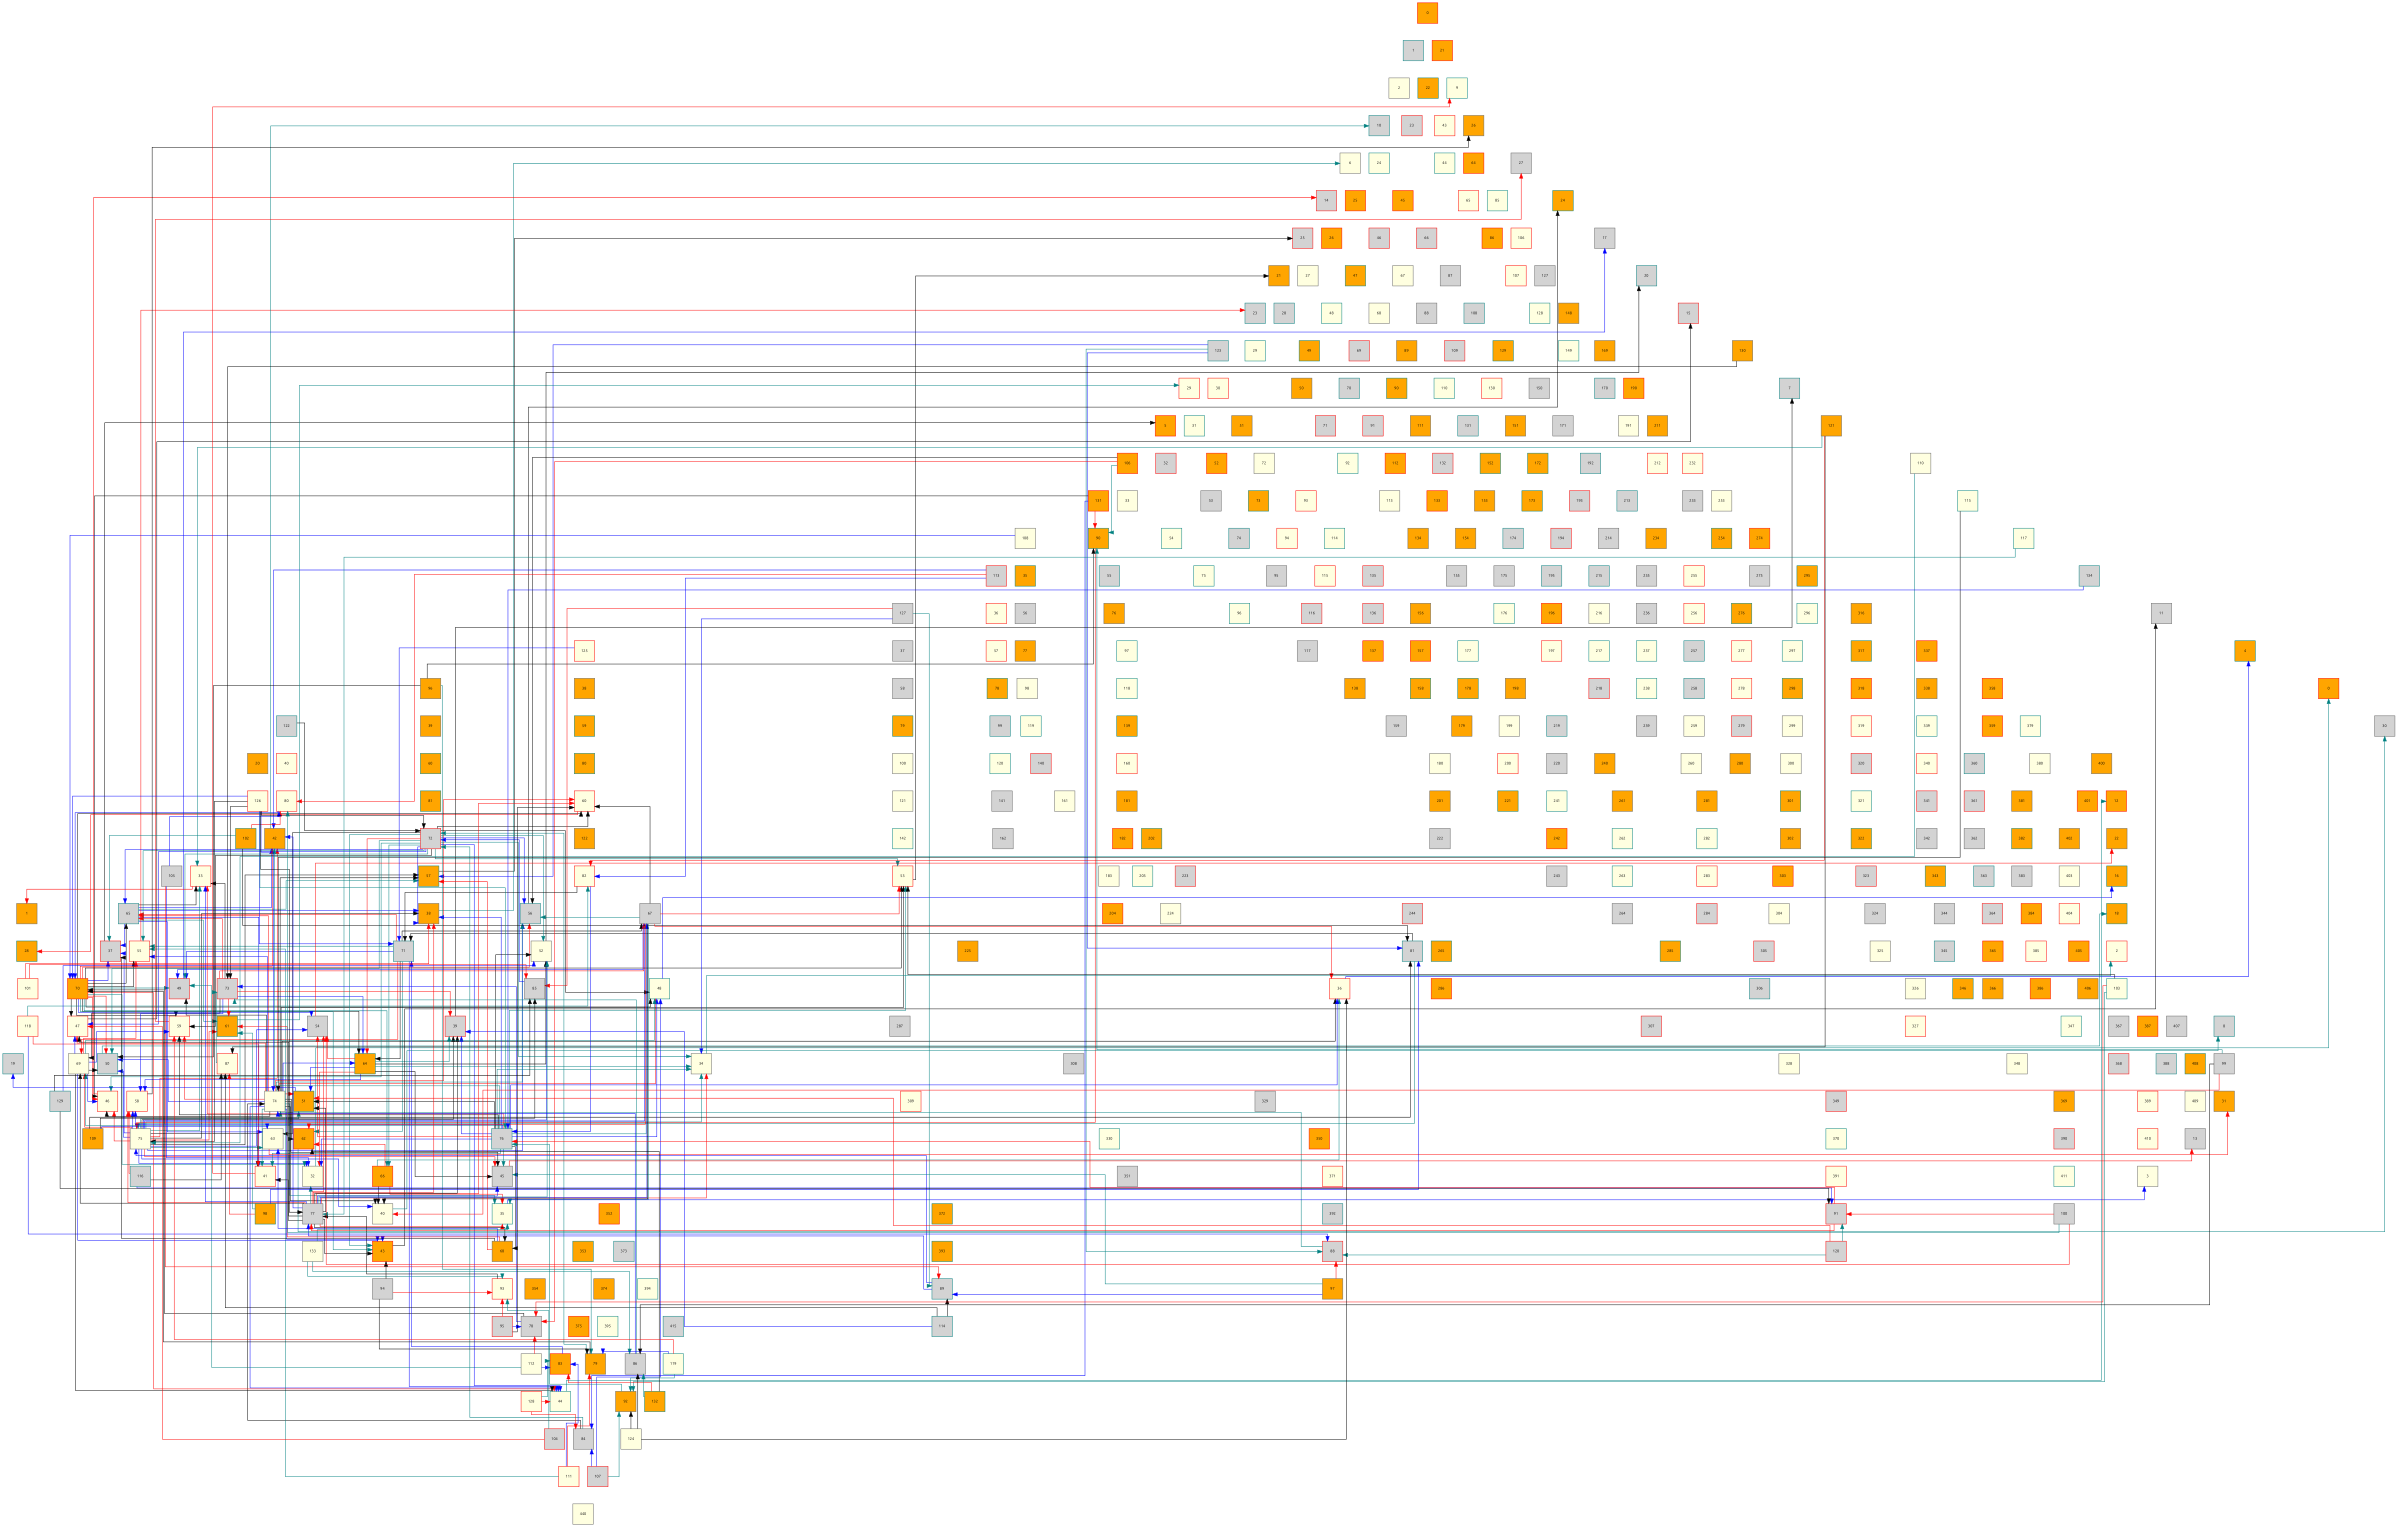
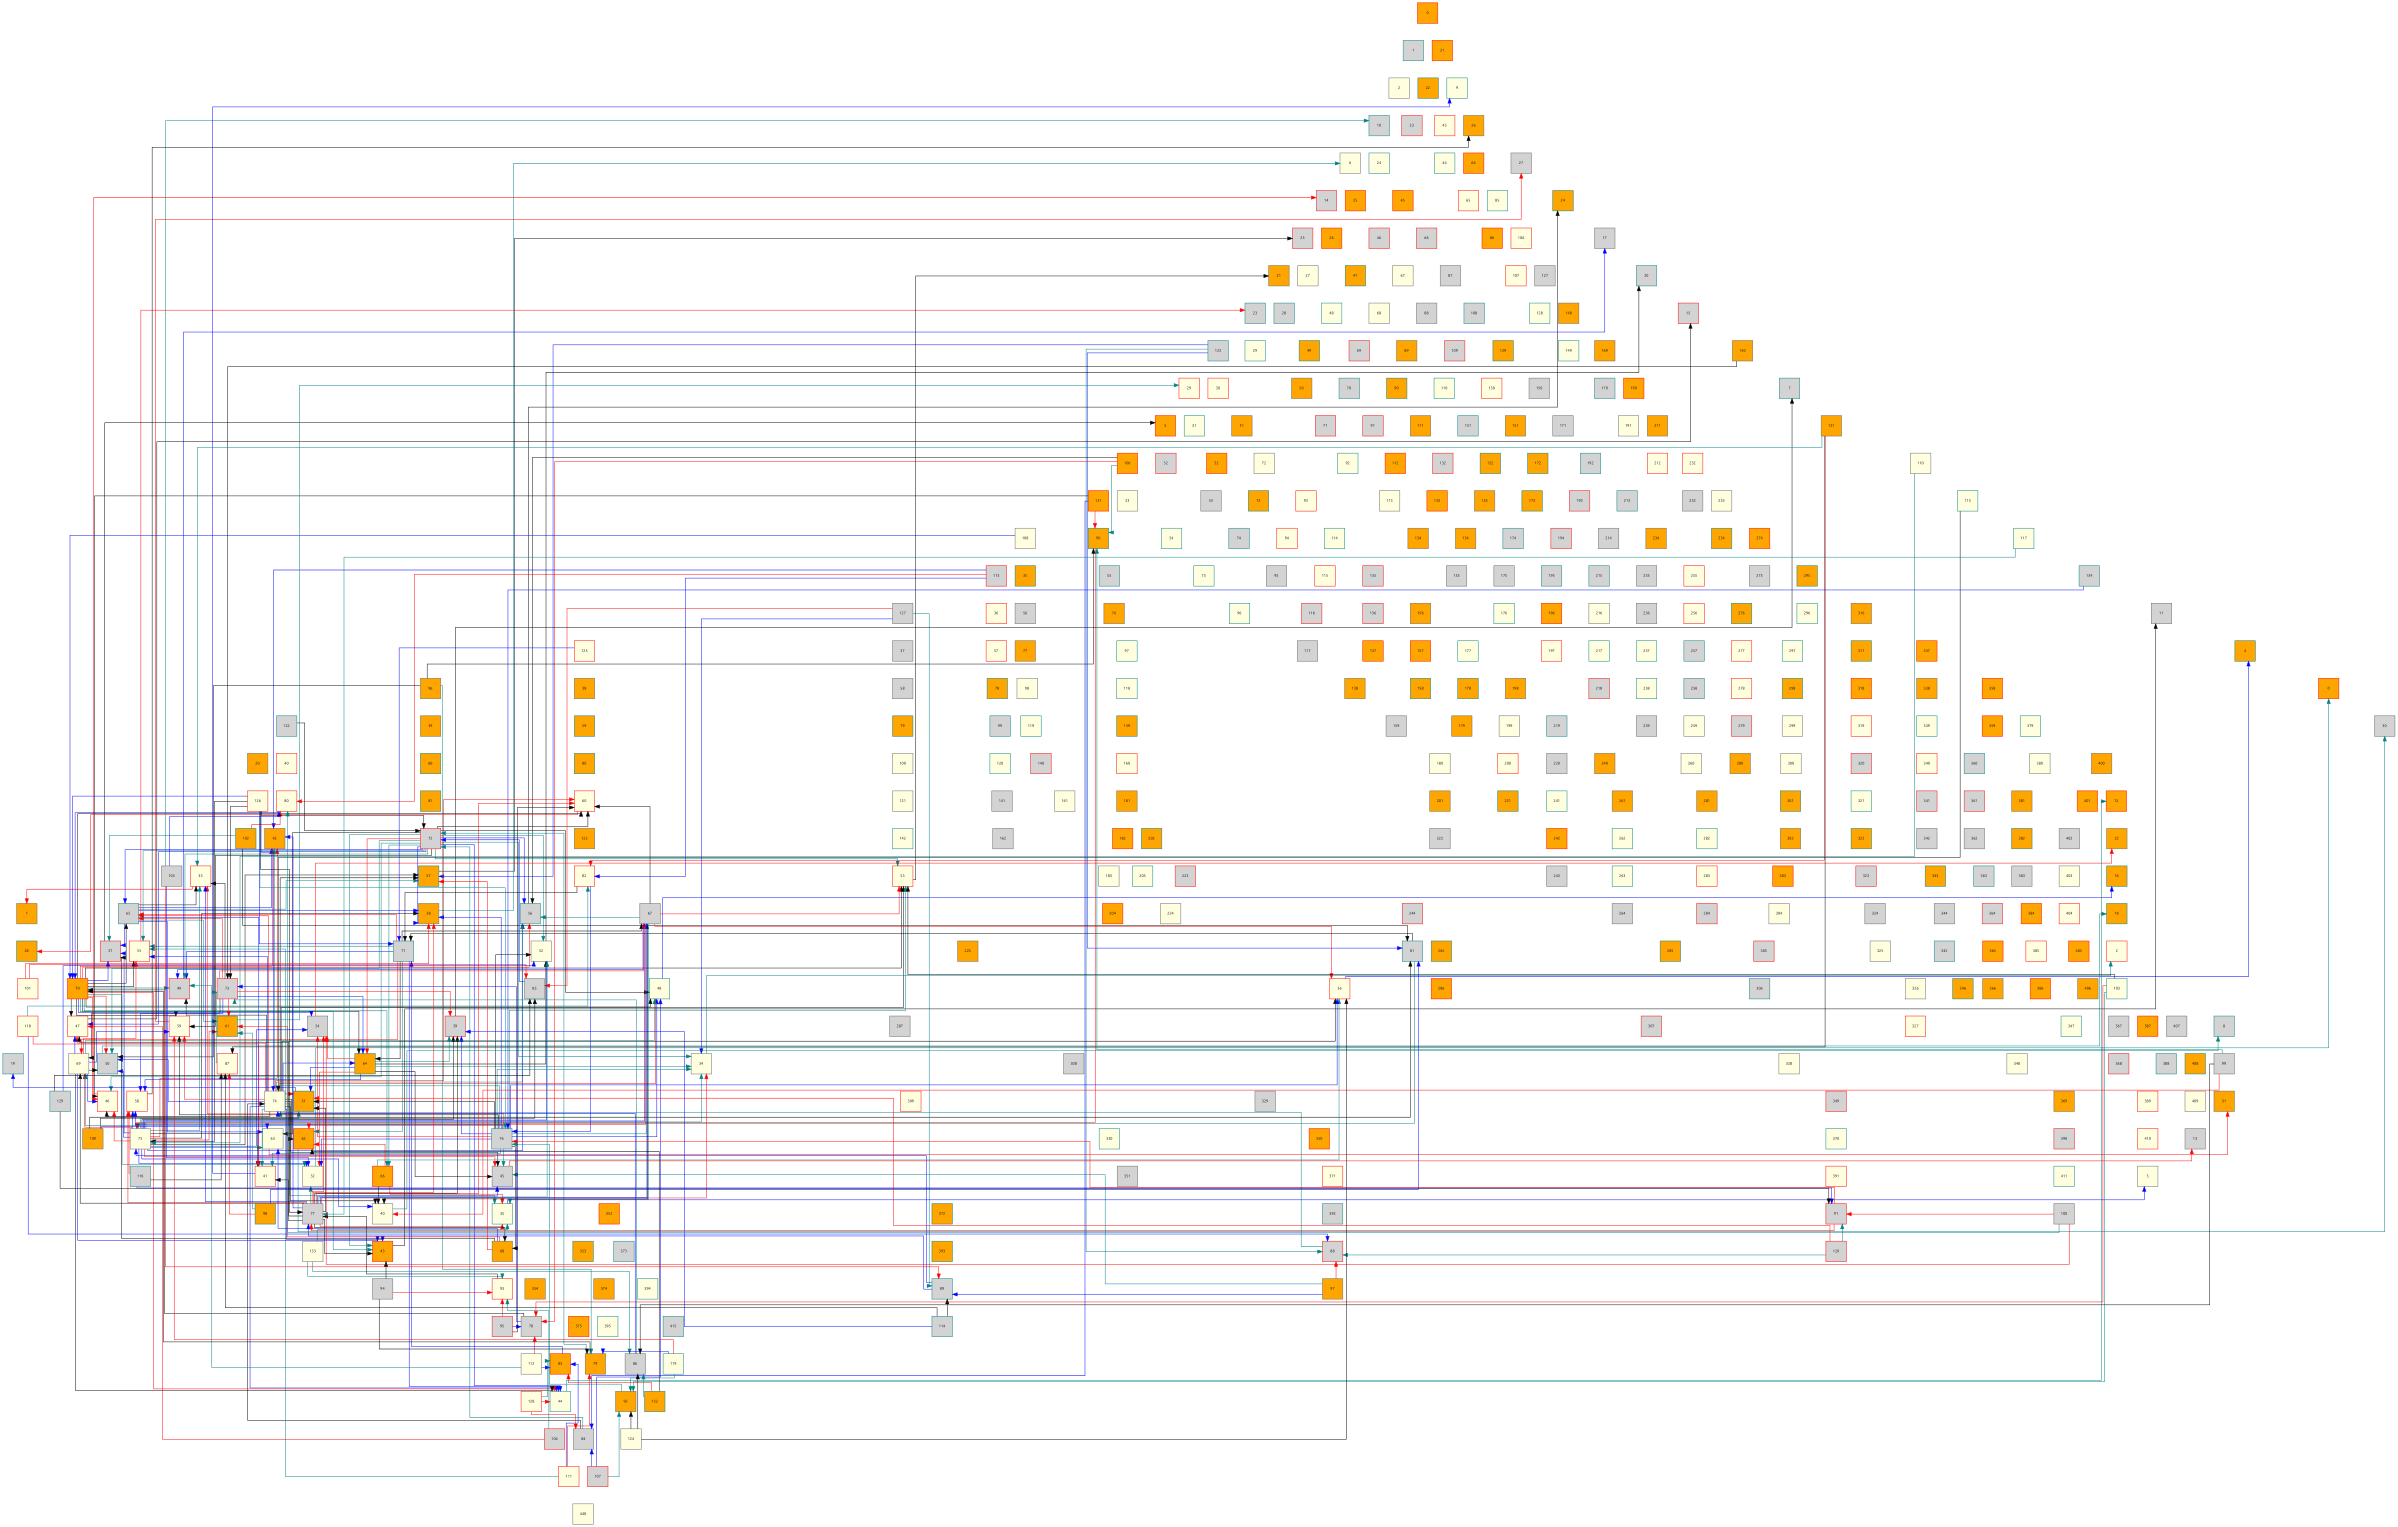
(279, 107) -> (279, 107)
(466, 126) -> (392, 121)
(2069, 839) -> (2069, 839)
